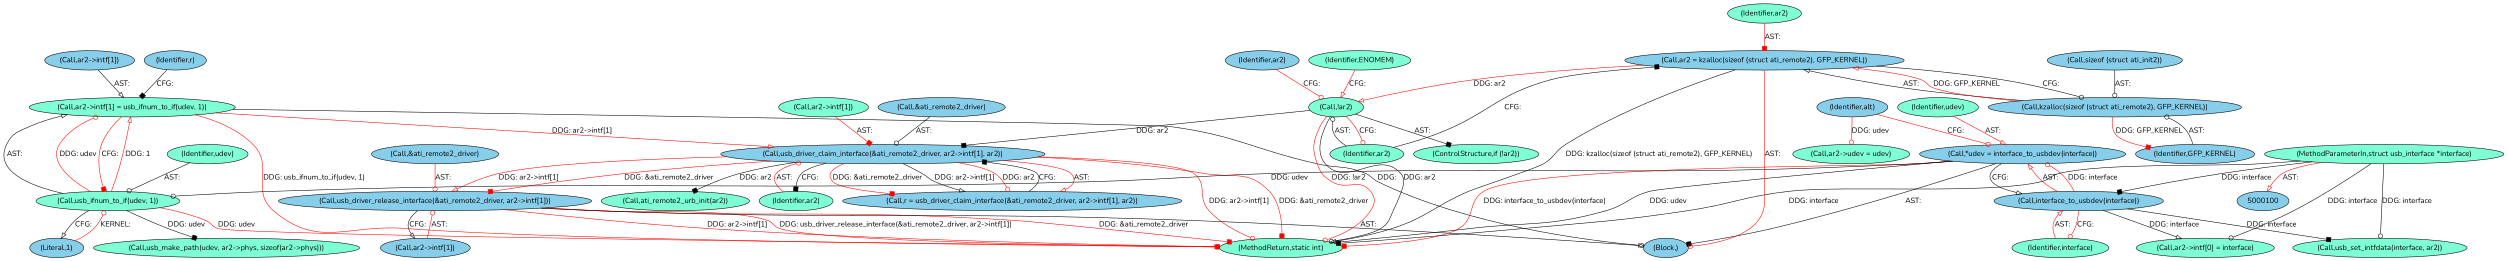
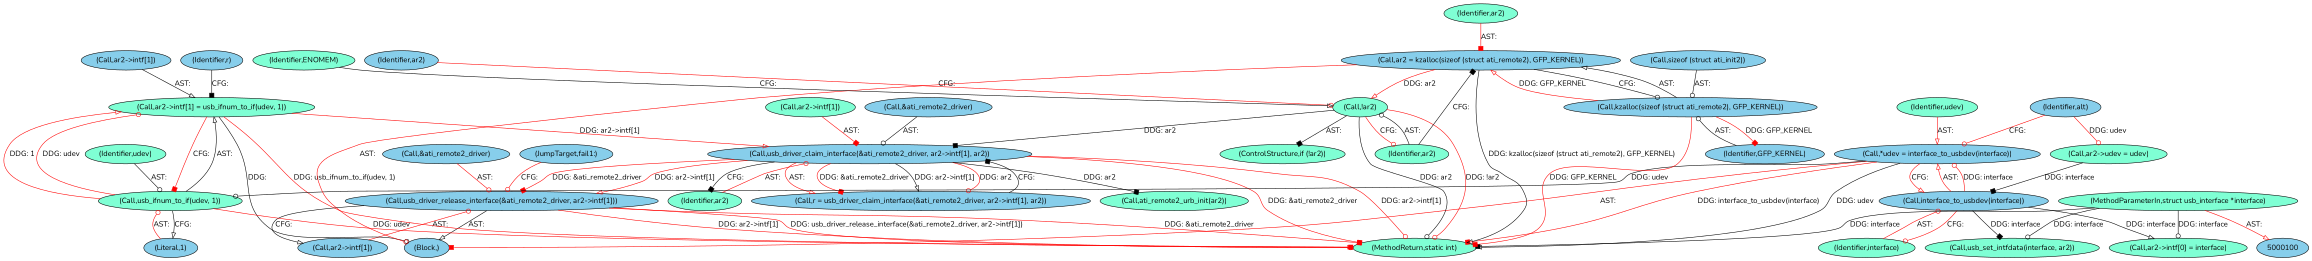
(1349, 81) -> (808, 89)
none -> (566, 154)
none -> (1578, 167)
(2217, 174) -> (2040, 176)
(1993, 183) -> (1910, 176)
(1846, 209) -> (1163, 233)
(117, 224) -> (163, 224)
(2053, 226) -> (1909, 225)
(227, 248) -> none
